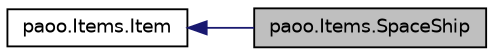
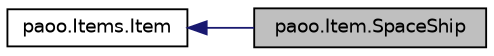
(370, 28) -> (370, 28)
